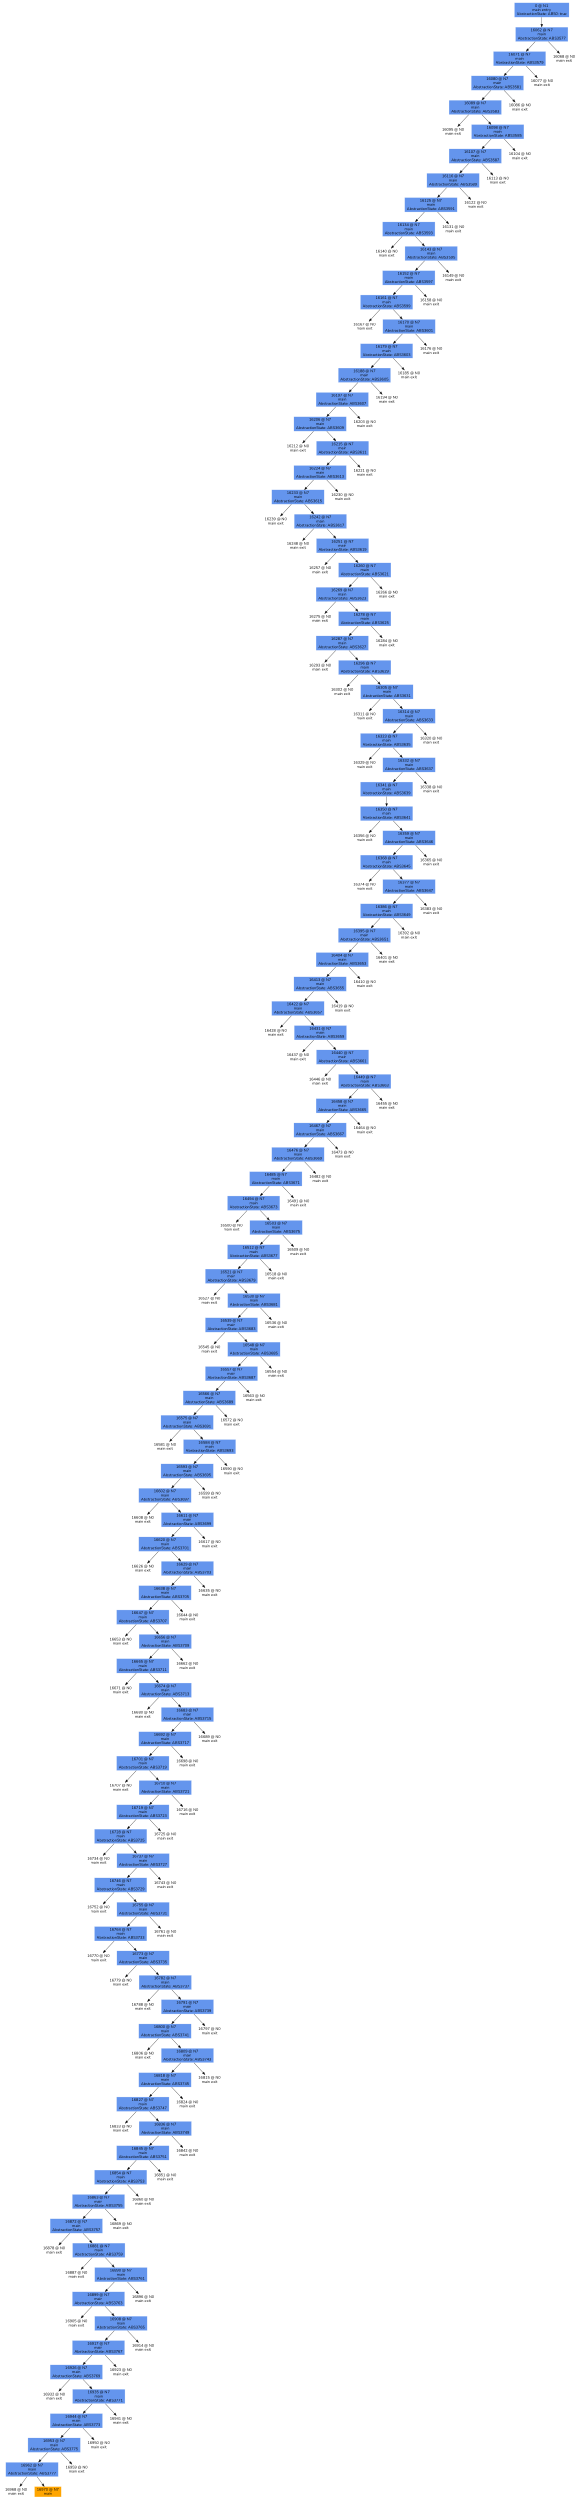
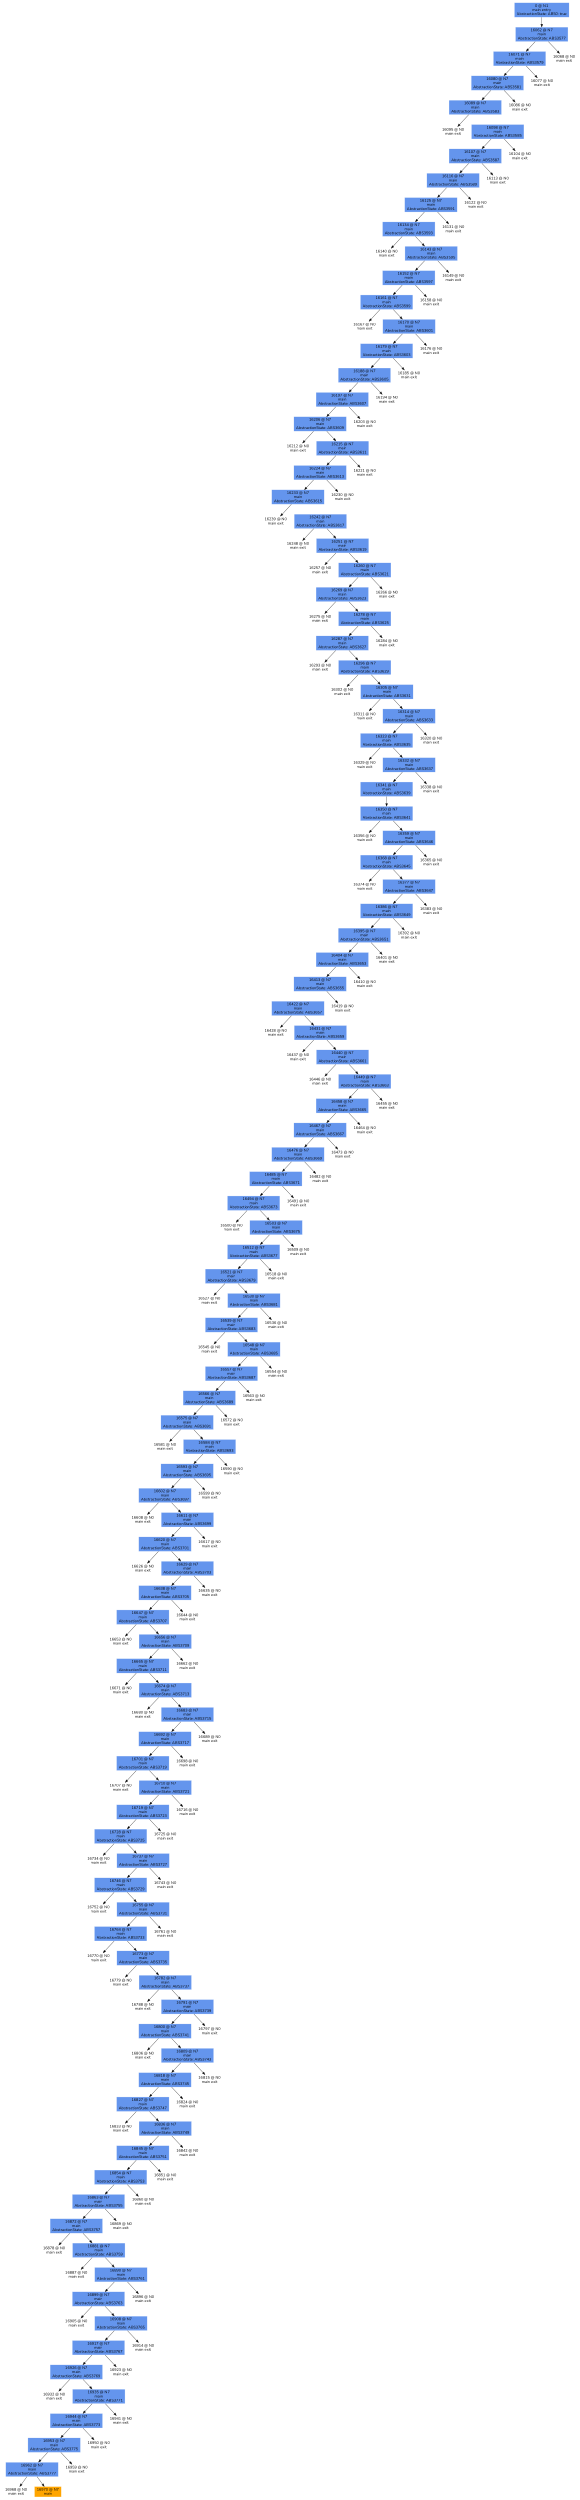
(486, 119) -> none
(308, 508) -> none
(310, 995) -> none
